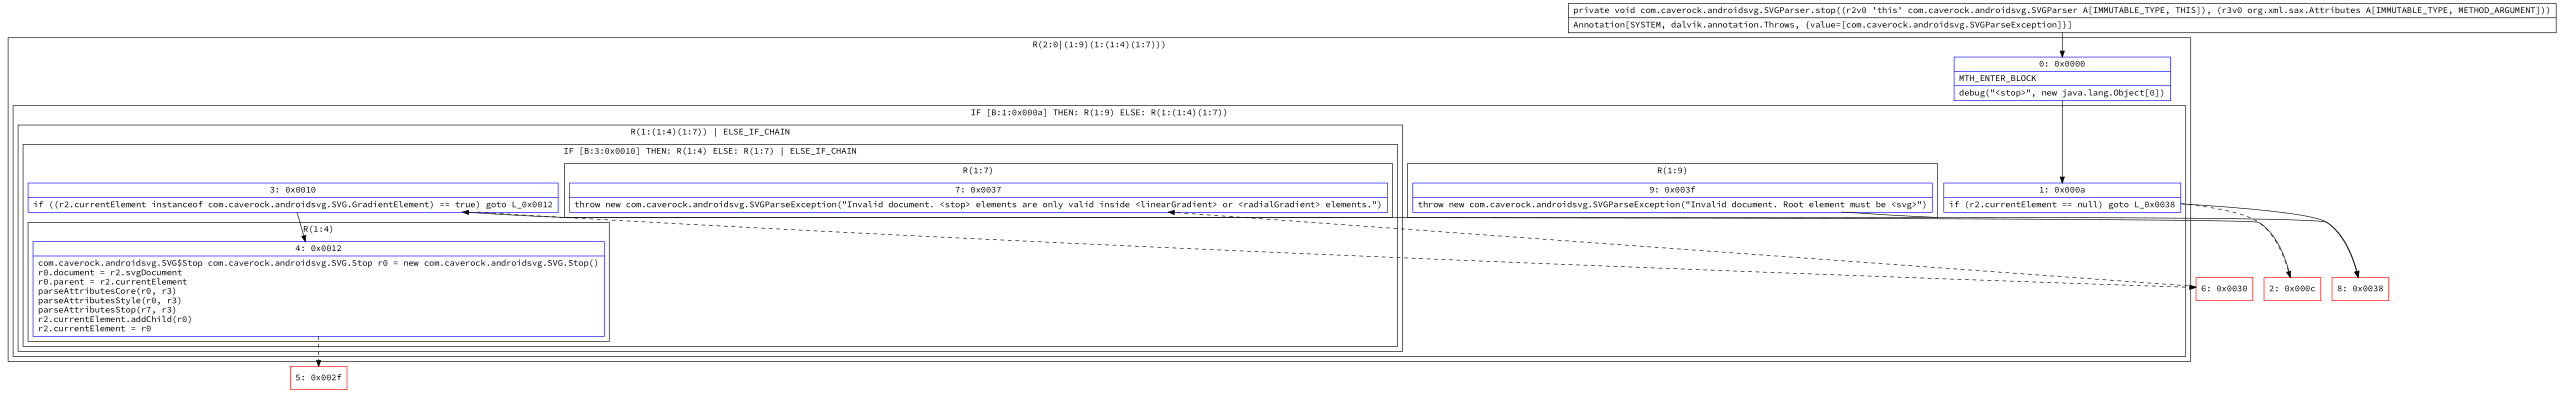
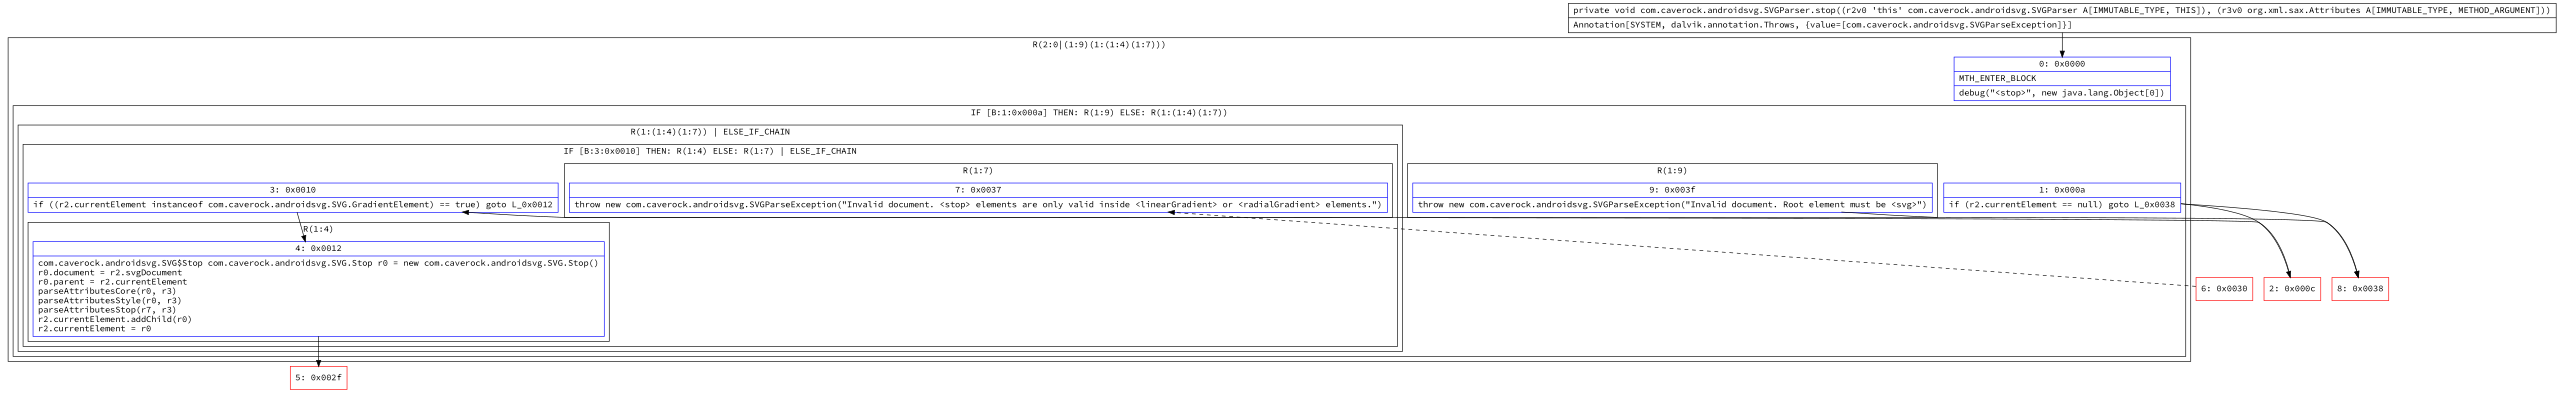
(2062, 139) -> none
(2242, 215) -> (2242, 215)
(1333, 255) -> none
(319, 348) -> (319, 348)
